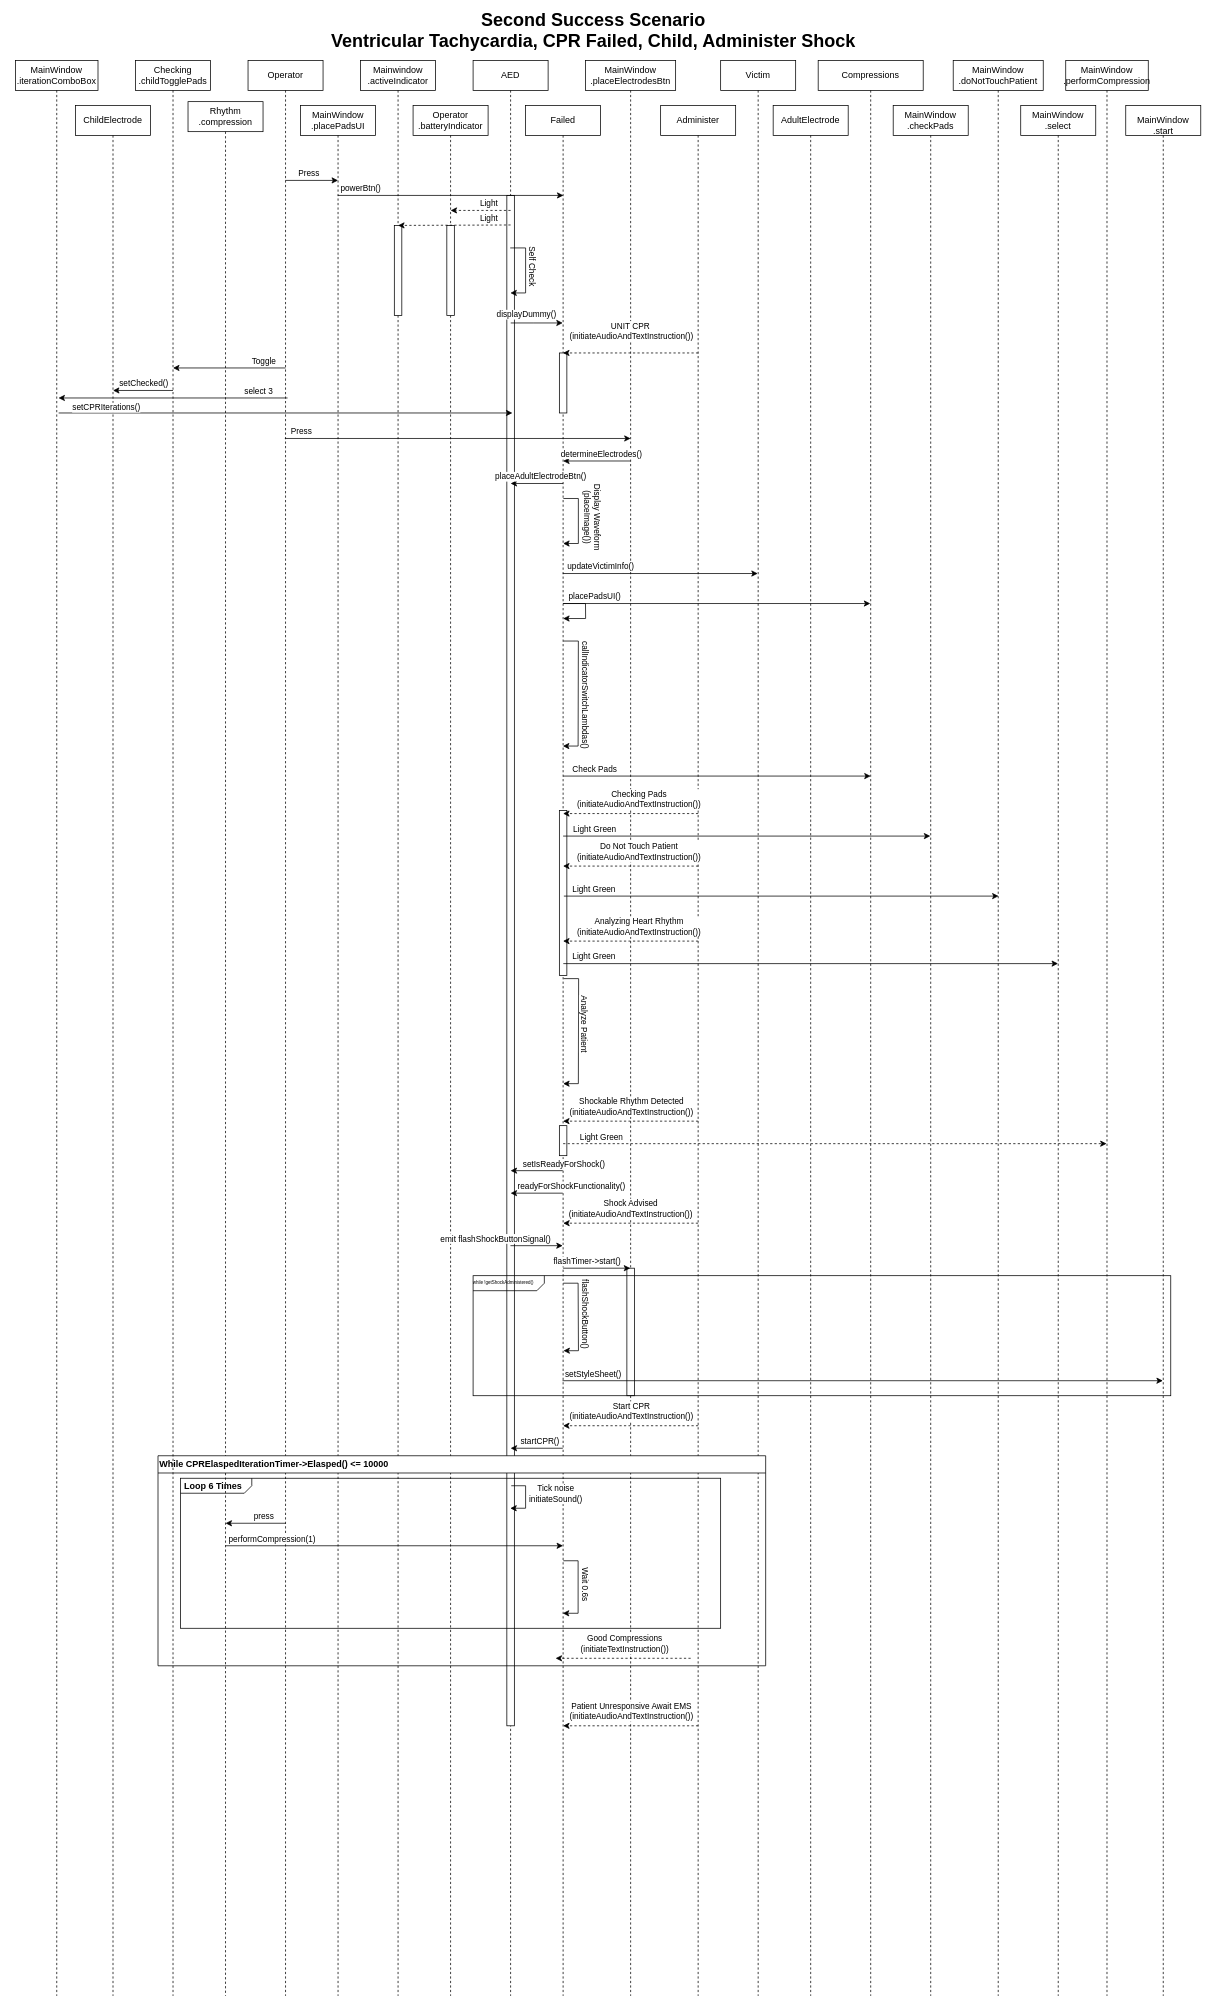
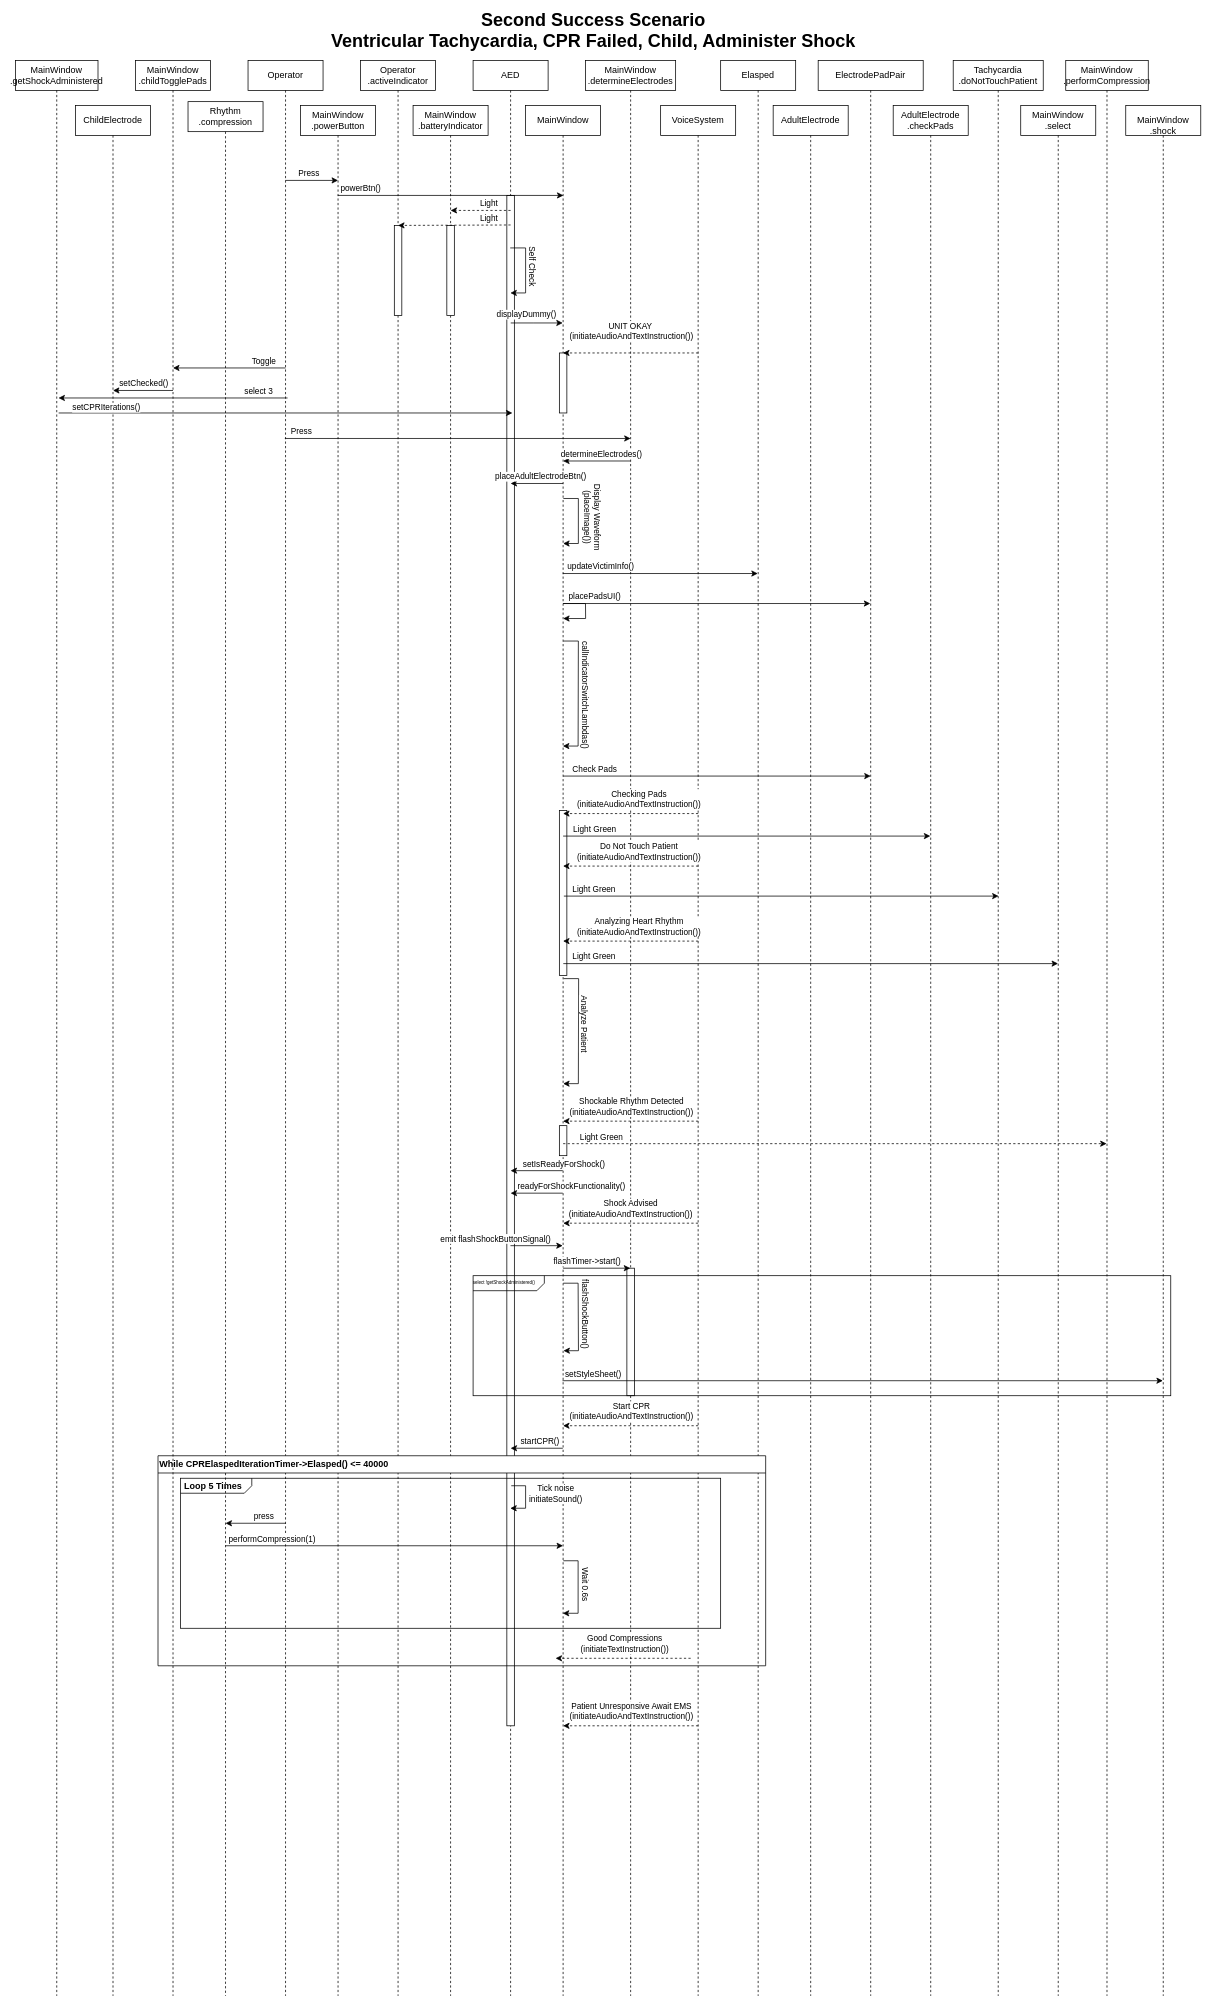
(57, 75) -> (57, 75)
(173, 75) -> (173, 75)
(398, 75) -> (398, 75)
(630, 75) -> (630, 75)
(758, 75) -> (758, 75)
(870, 75) -> (870, 75)
(998, 75) -> (998, 75)
(338, 120) -> (338, 120)
(450, 120) -> (450, 120)
(563, 120) -> (563, 120)
(698, 120) -> (698, 120)
(930, 120) -> (930, 120)
(1163, 120) -> (1163, 120)
(632, 331) -> (632, 331)
(539, 1281) -> (543, 1281)
(275, 1464) -> (275, 1464)
(207, 1483) -> (207, 1483)
